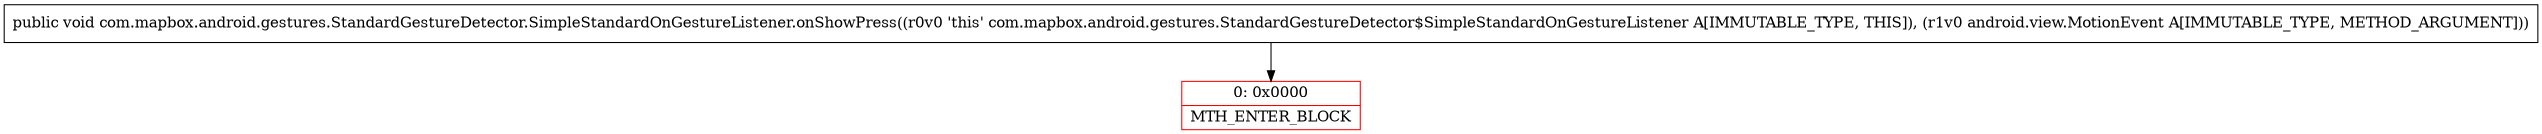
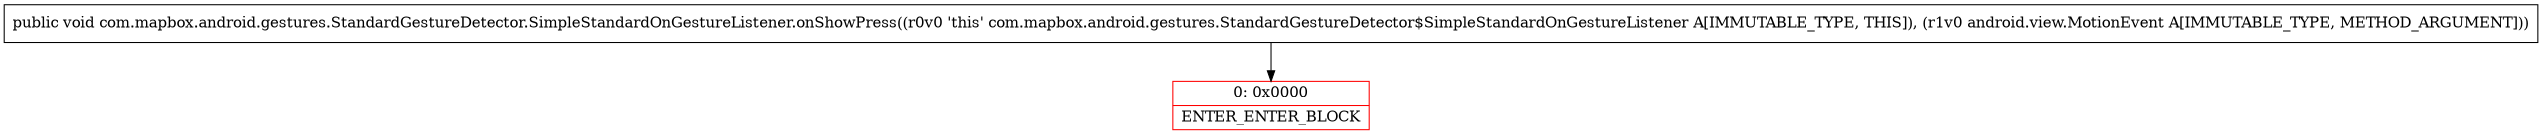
(1271, 117) -> (1271, 117)
